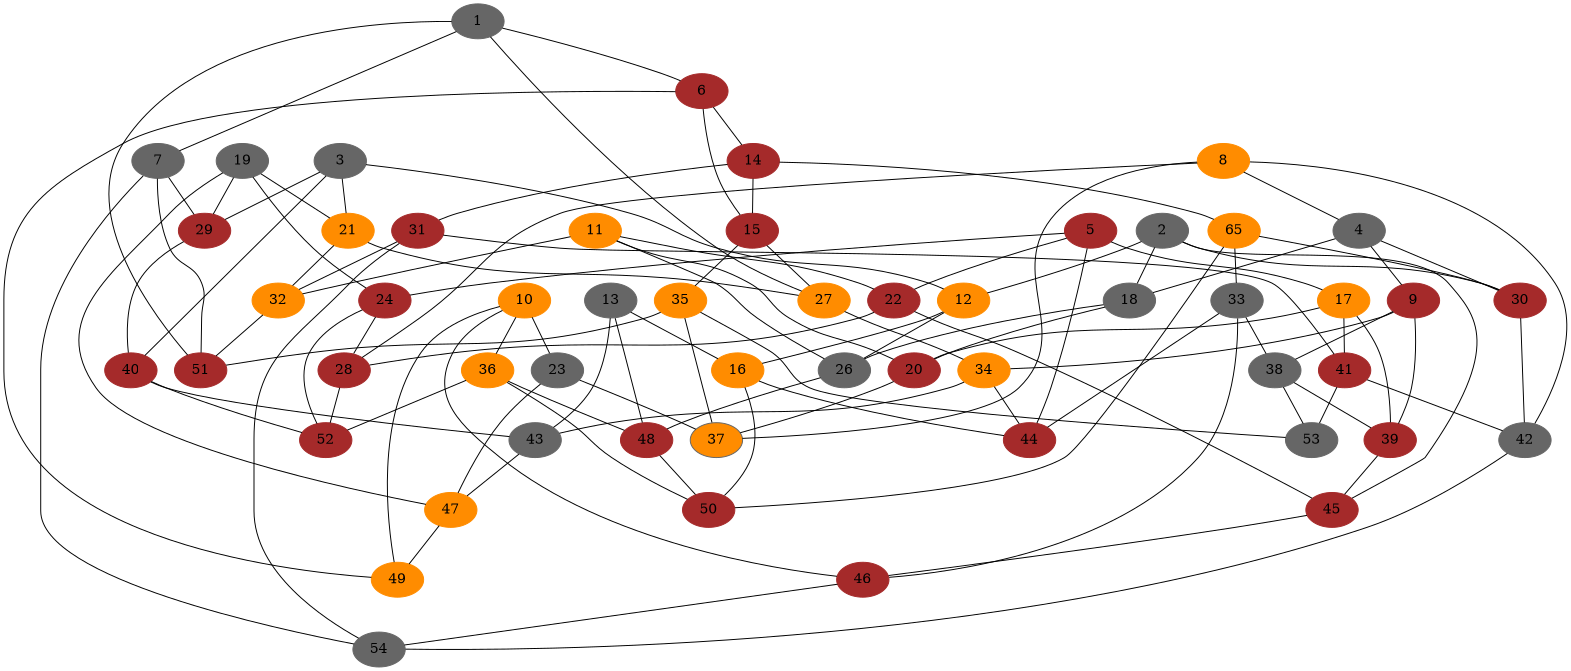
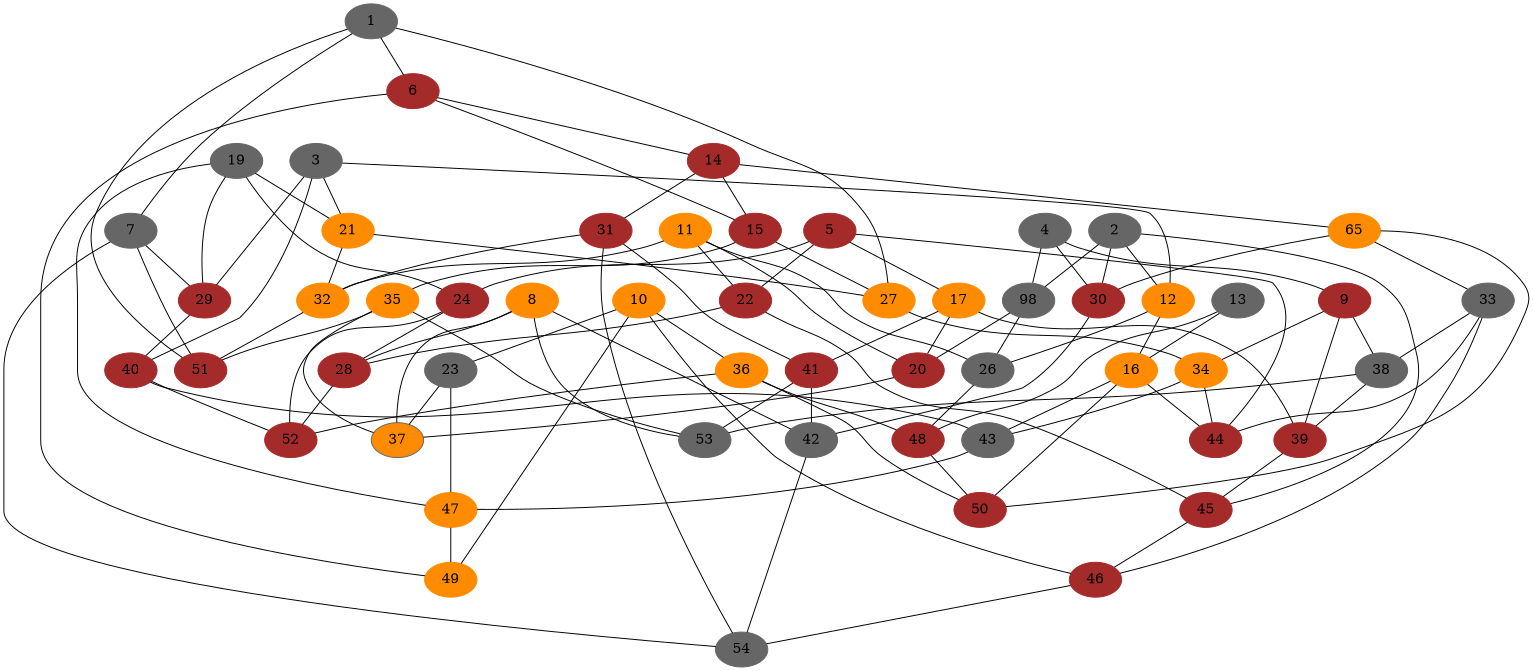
(1291, 196) -> (560, 383)
(1129, 301) -> (1029, 301)
(596, 380) -> (1060, 405)
